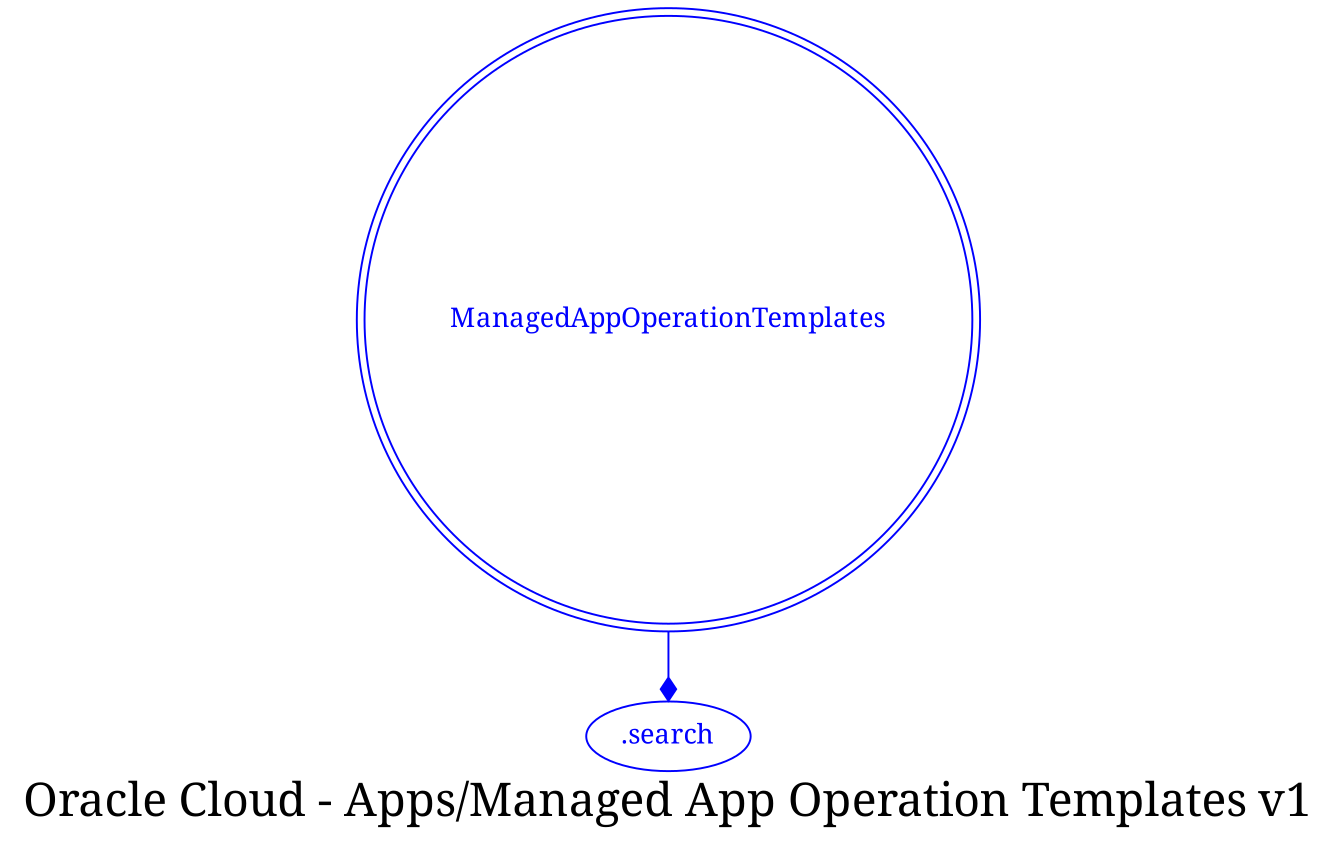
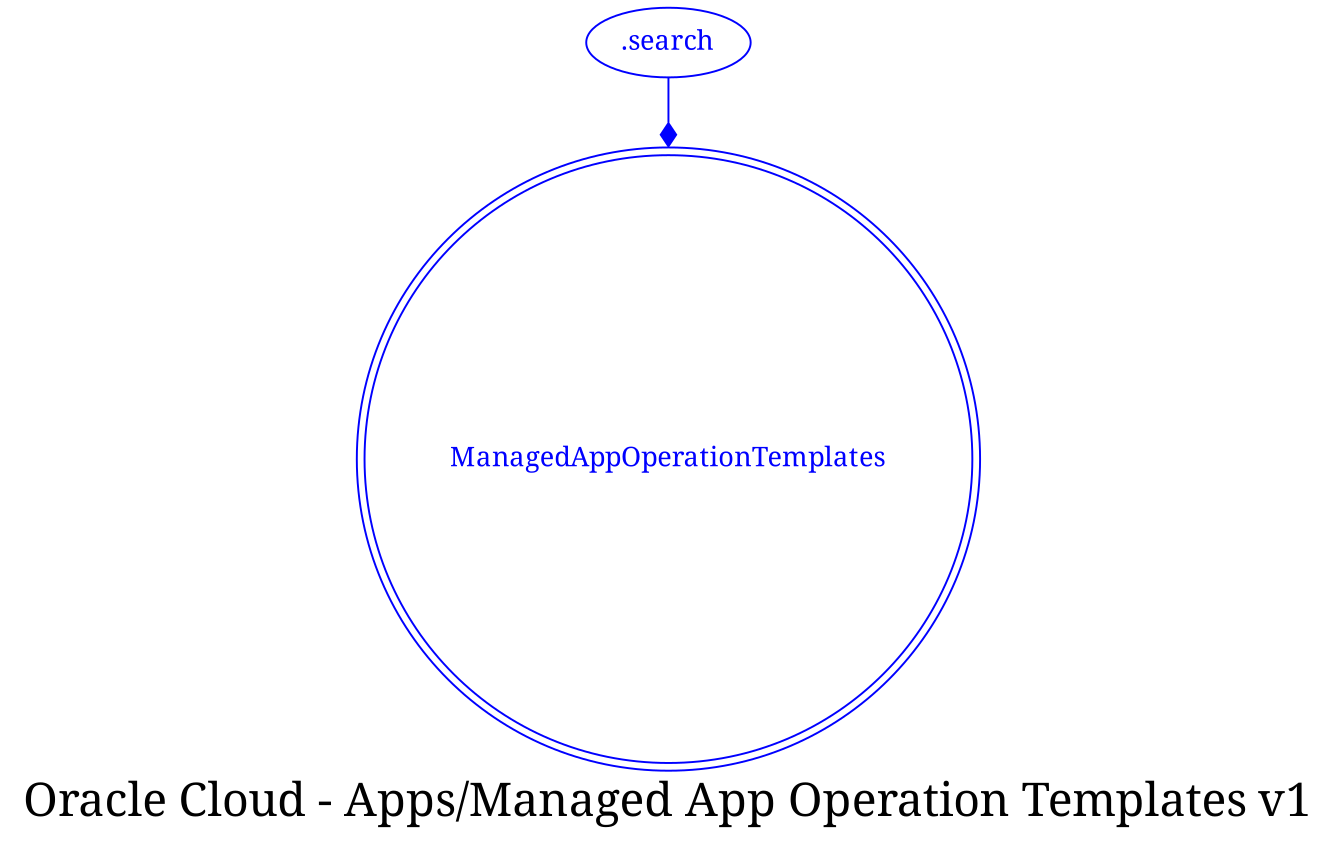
(668, 655) -> (668, 100)
